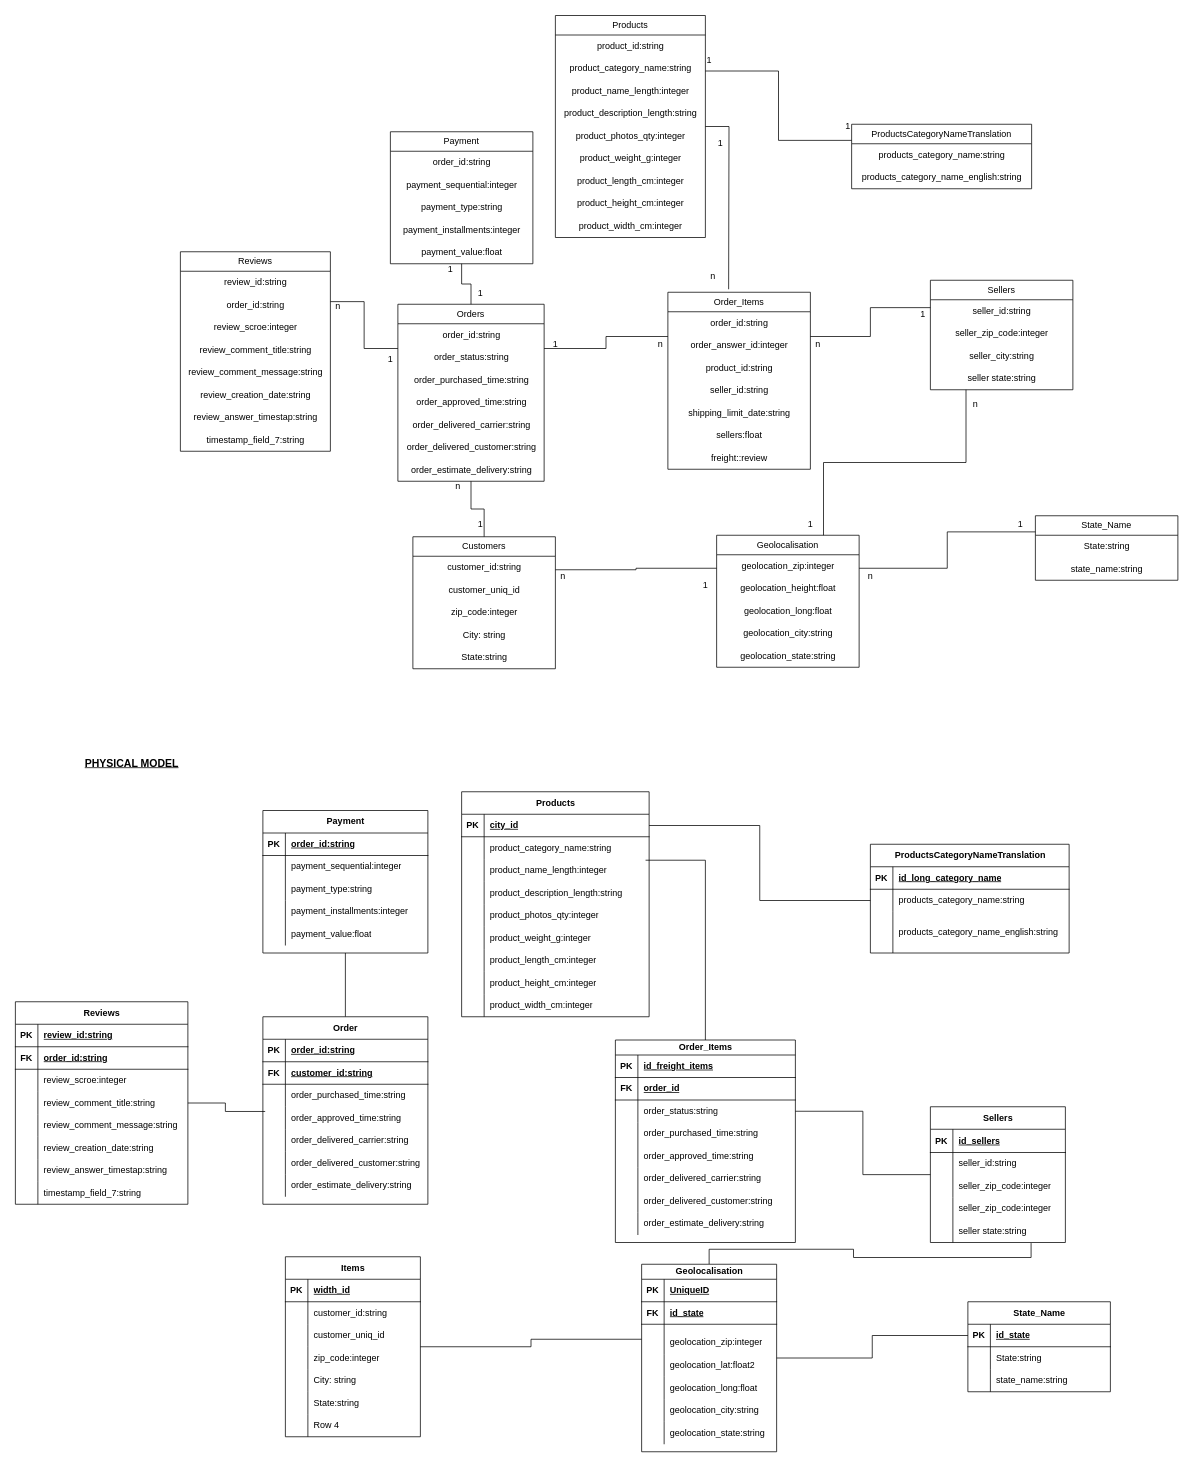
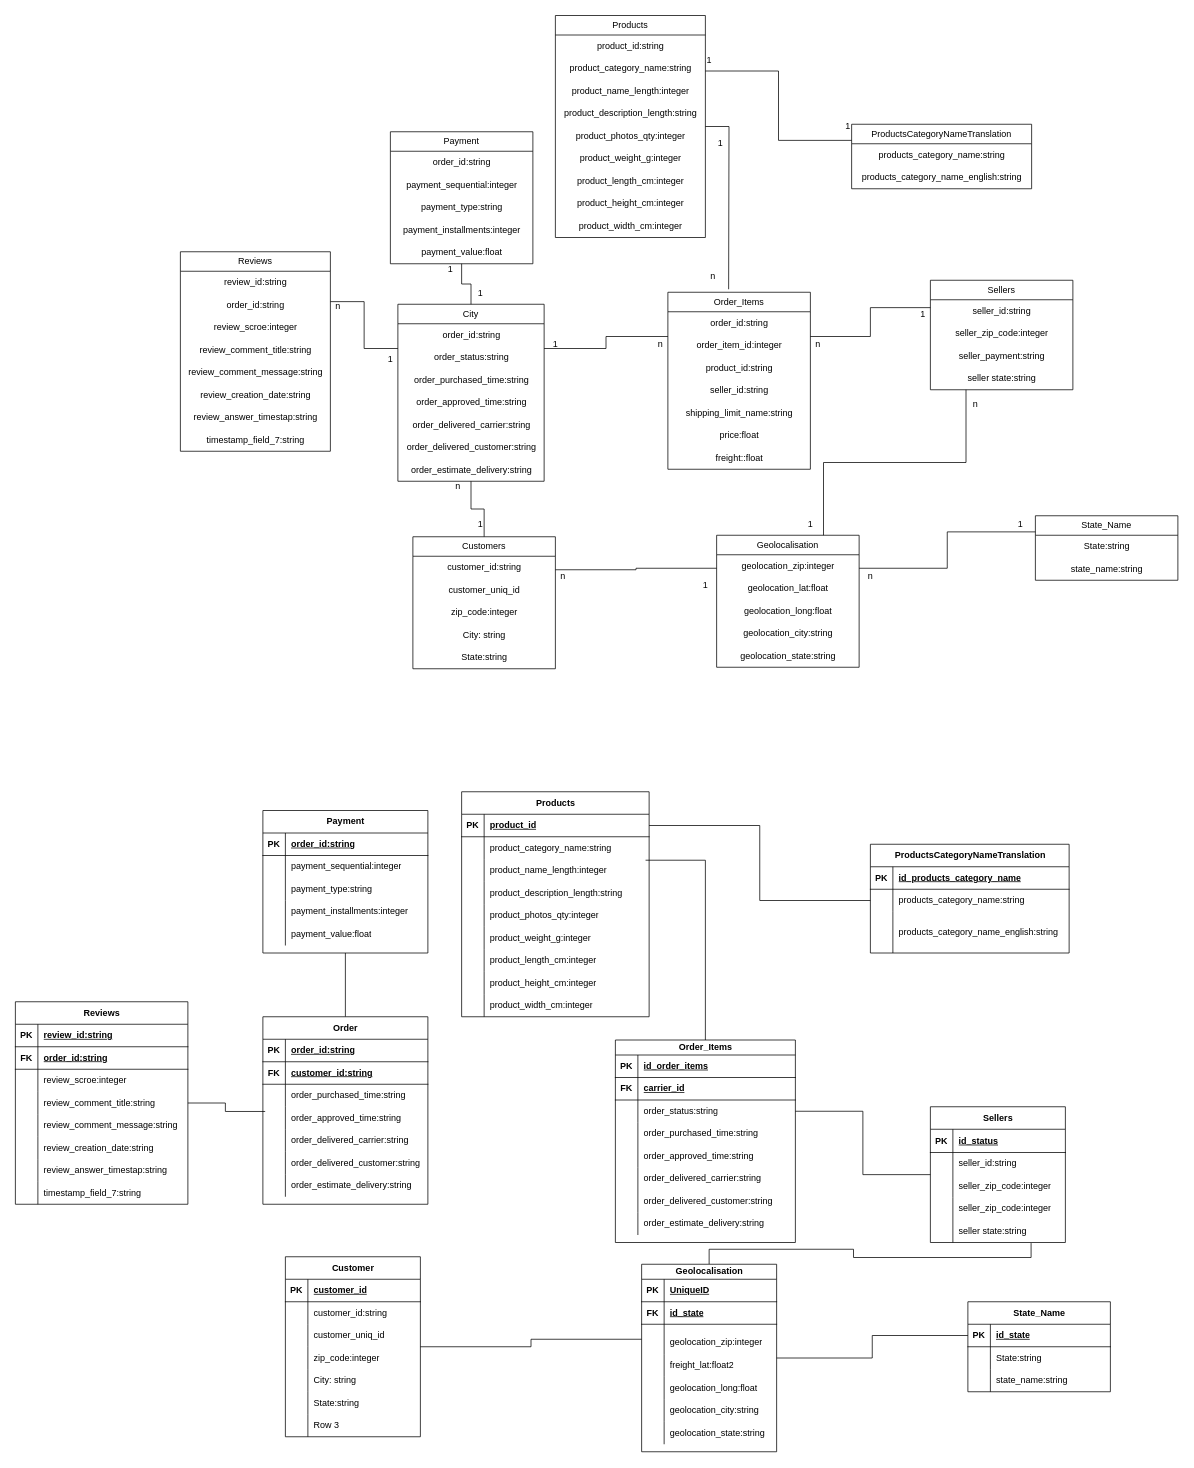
(471, 314) -> (471, 314)
(740, 345) -> (740, 345)
(1002, 356) -> (1002, 356)
(740, 413) -> (740, 413)
(740, 435) -> (740, 435)
(740, 458) -> (740, 458)
(788, 588) -> (788, 588)
(132, 769) -> none
(505, 825) -> (514, 825)
(949, 878) -> (961, 878)
(681, 1066) -> (677, 1066)
(663, 1089) -> (667, 1089)
(981, 1141) -> (980, 1141)
(353, 1268) -> (353, 1268)
(332, 1290) -> (340, 1290)
(720, 1365) -> (711, 1365)
(325, 1425) -> (325, 1425)
